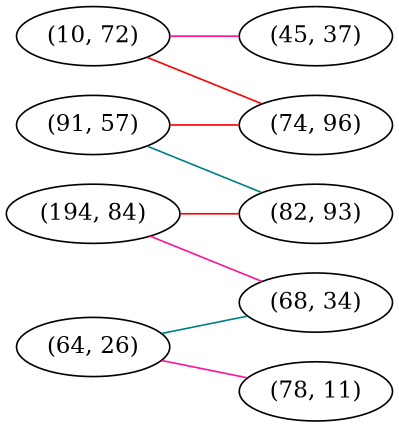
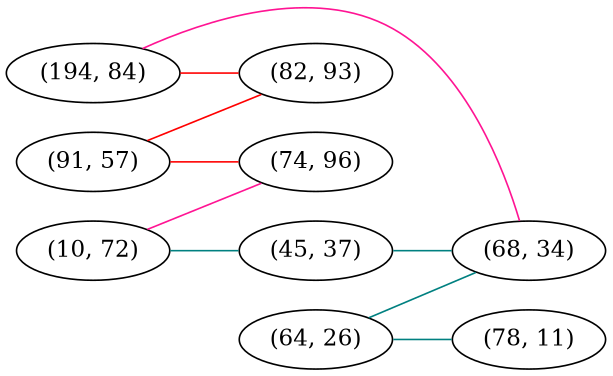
(204, 36) -> (204, 251)
(204, 81) -> (204, 206)
(204, 169) -> (204, 118)
none -> (422, 251)
(204, 369) -> (422, 339)
